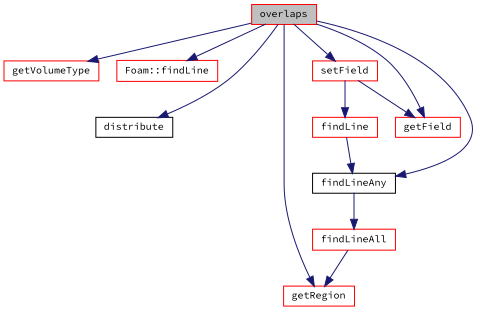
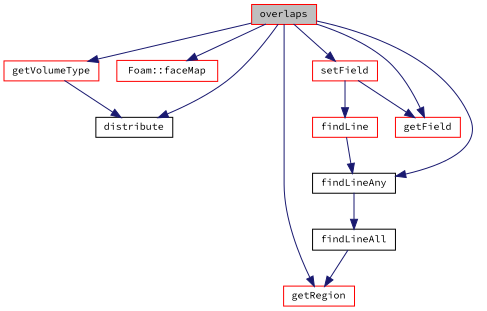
(167, 71) -> (167, 71)
none -> (89, 96)
(354, 240) -> (354, 240)
